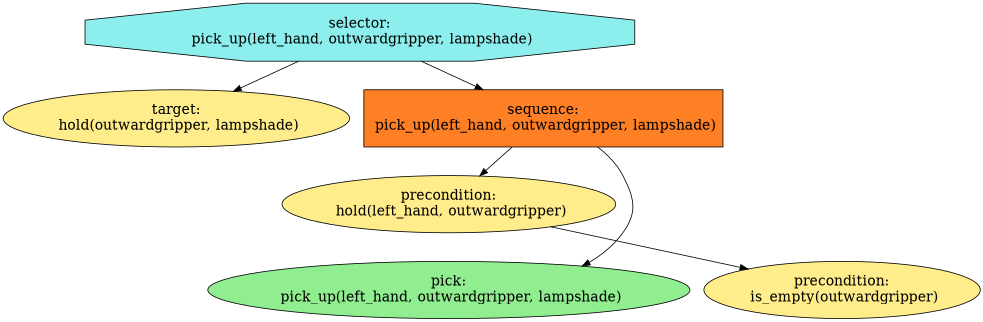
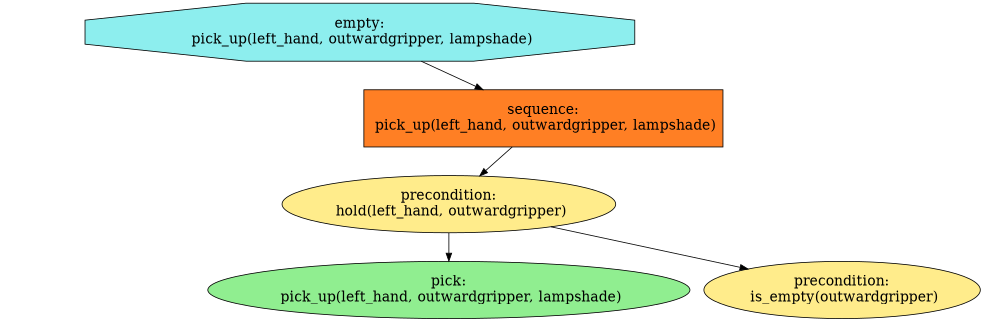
(360, 32) -> (360, 32)
(176, 118) -> none
(633, 208) -> (449, 243)
